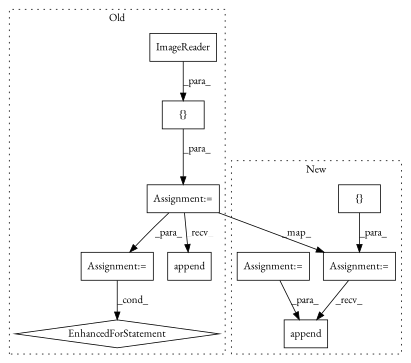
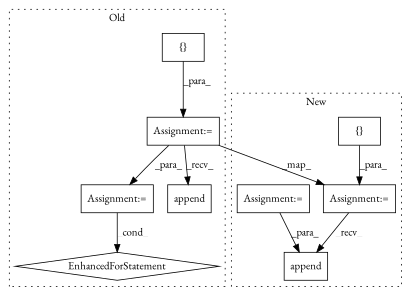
(183, 47) -> none
